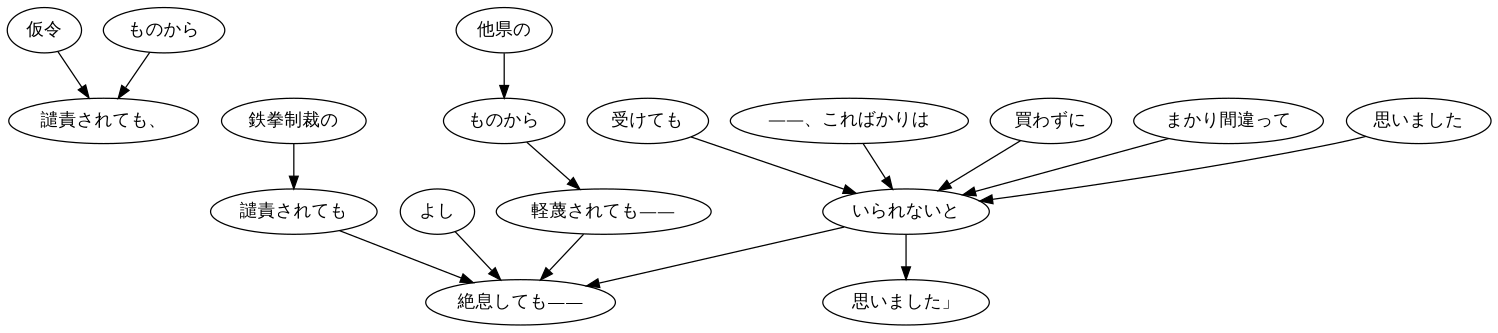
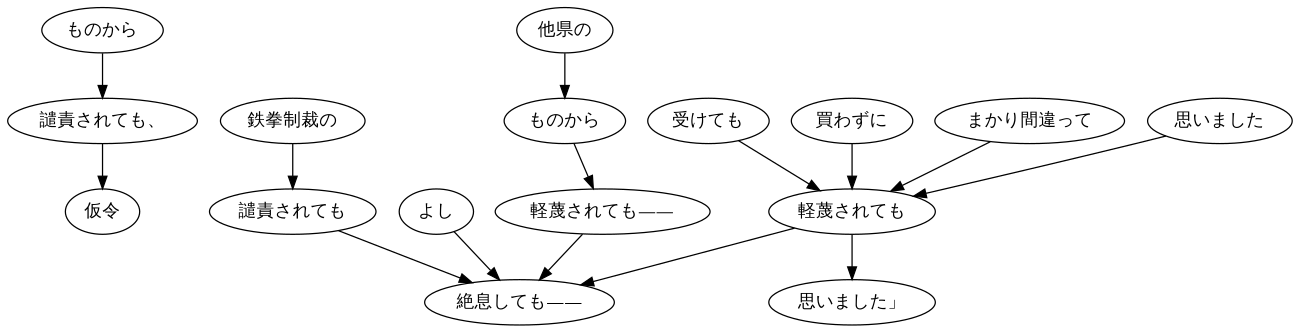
(70, 69) -> (103, 160)
(849, 121) -> none
(906, 212) -> (852, 212)
